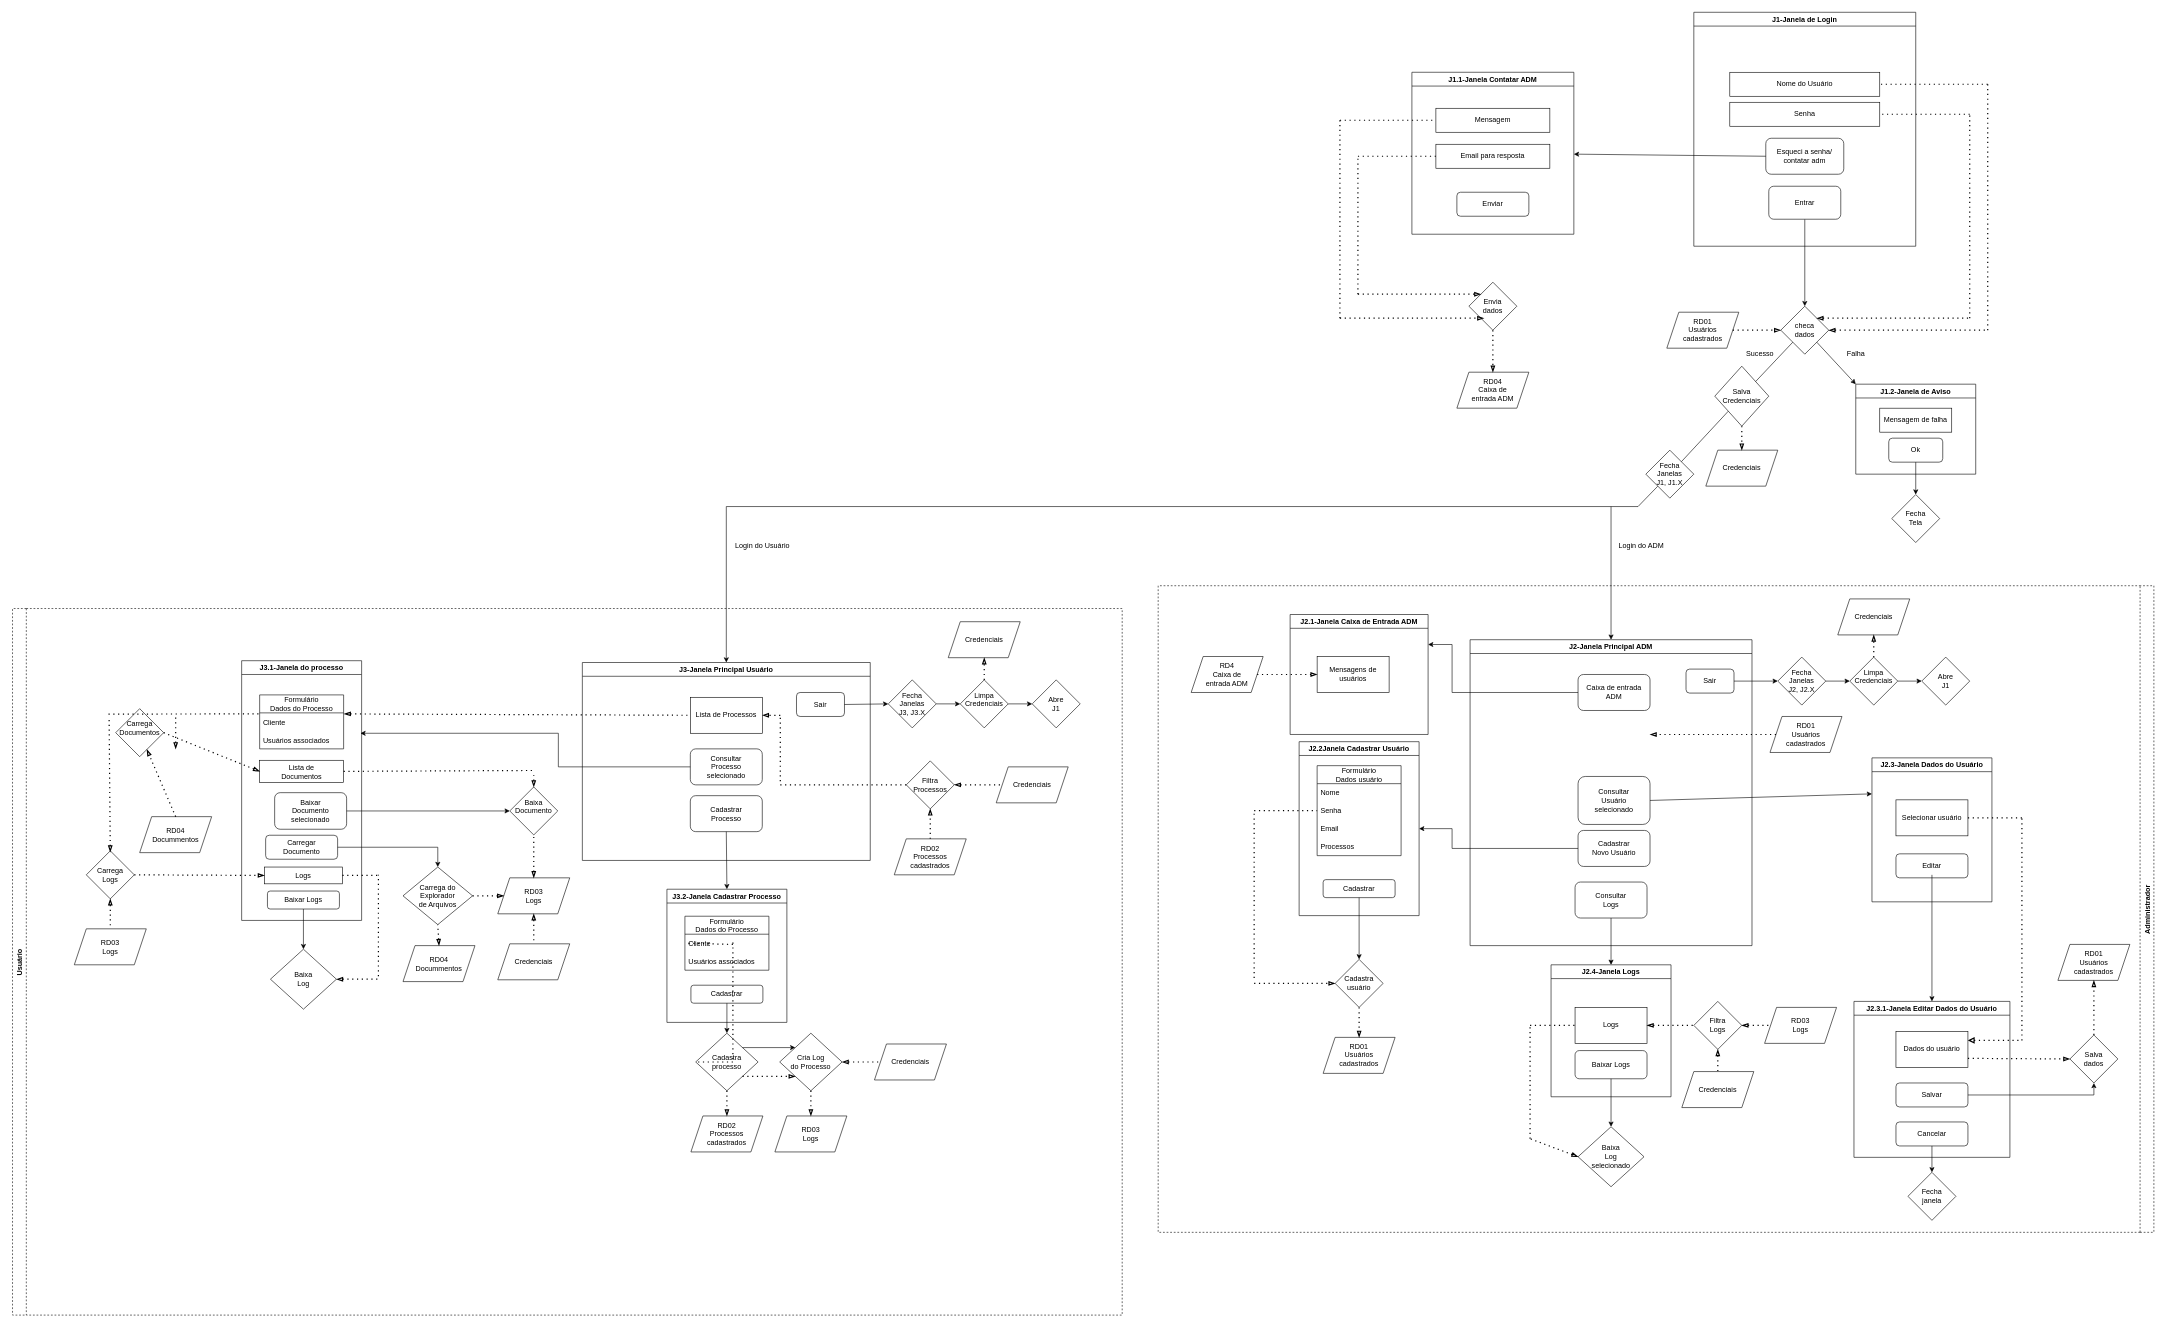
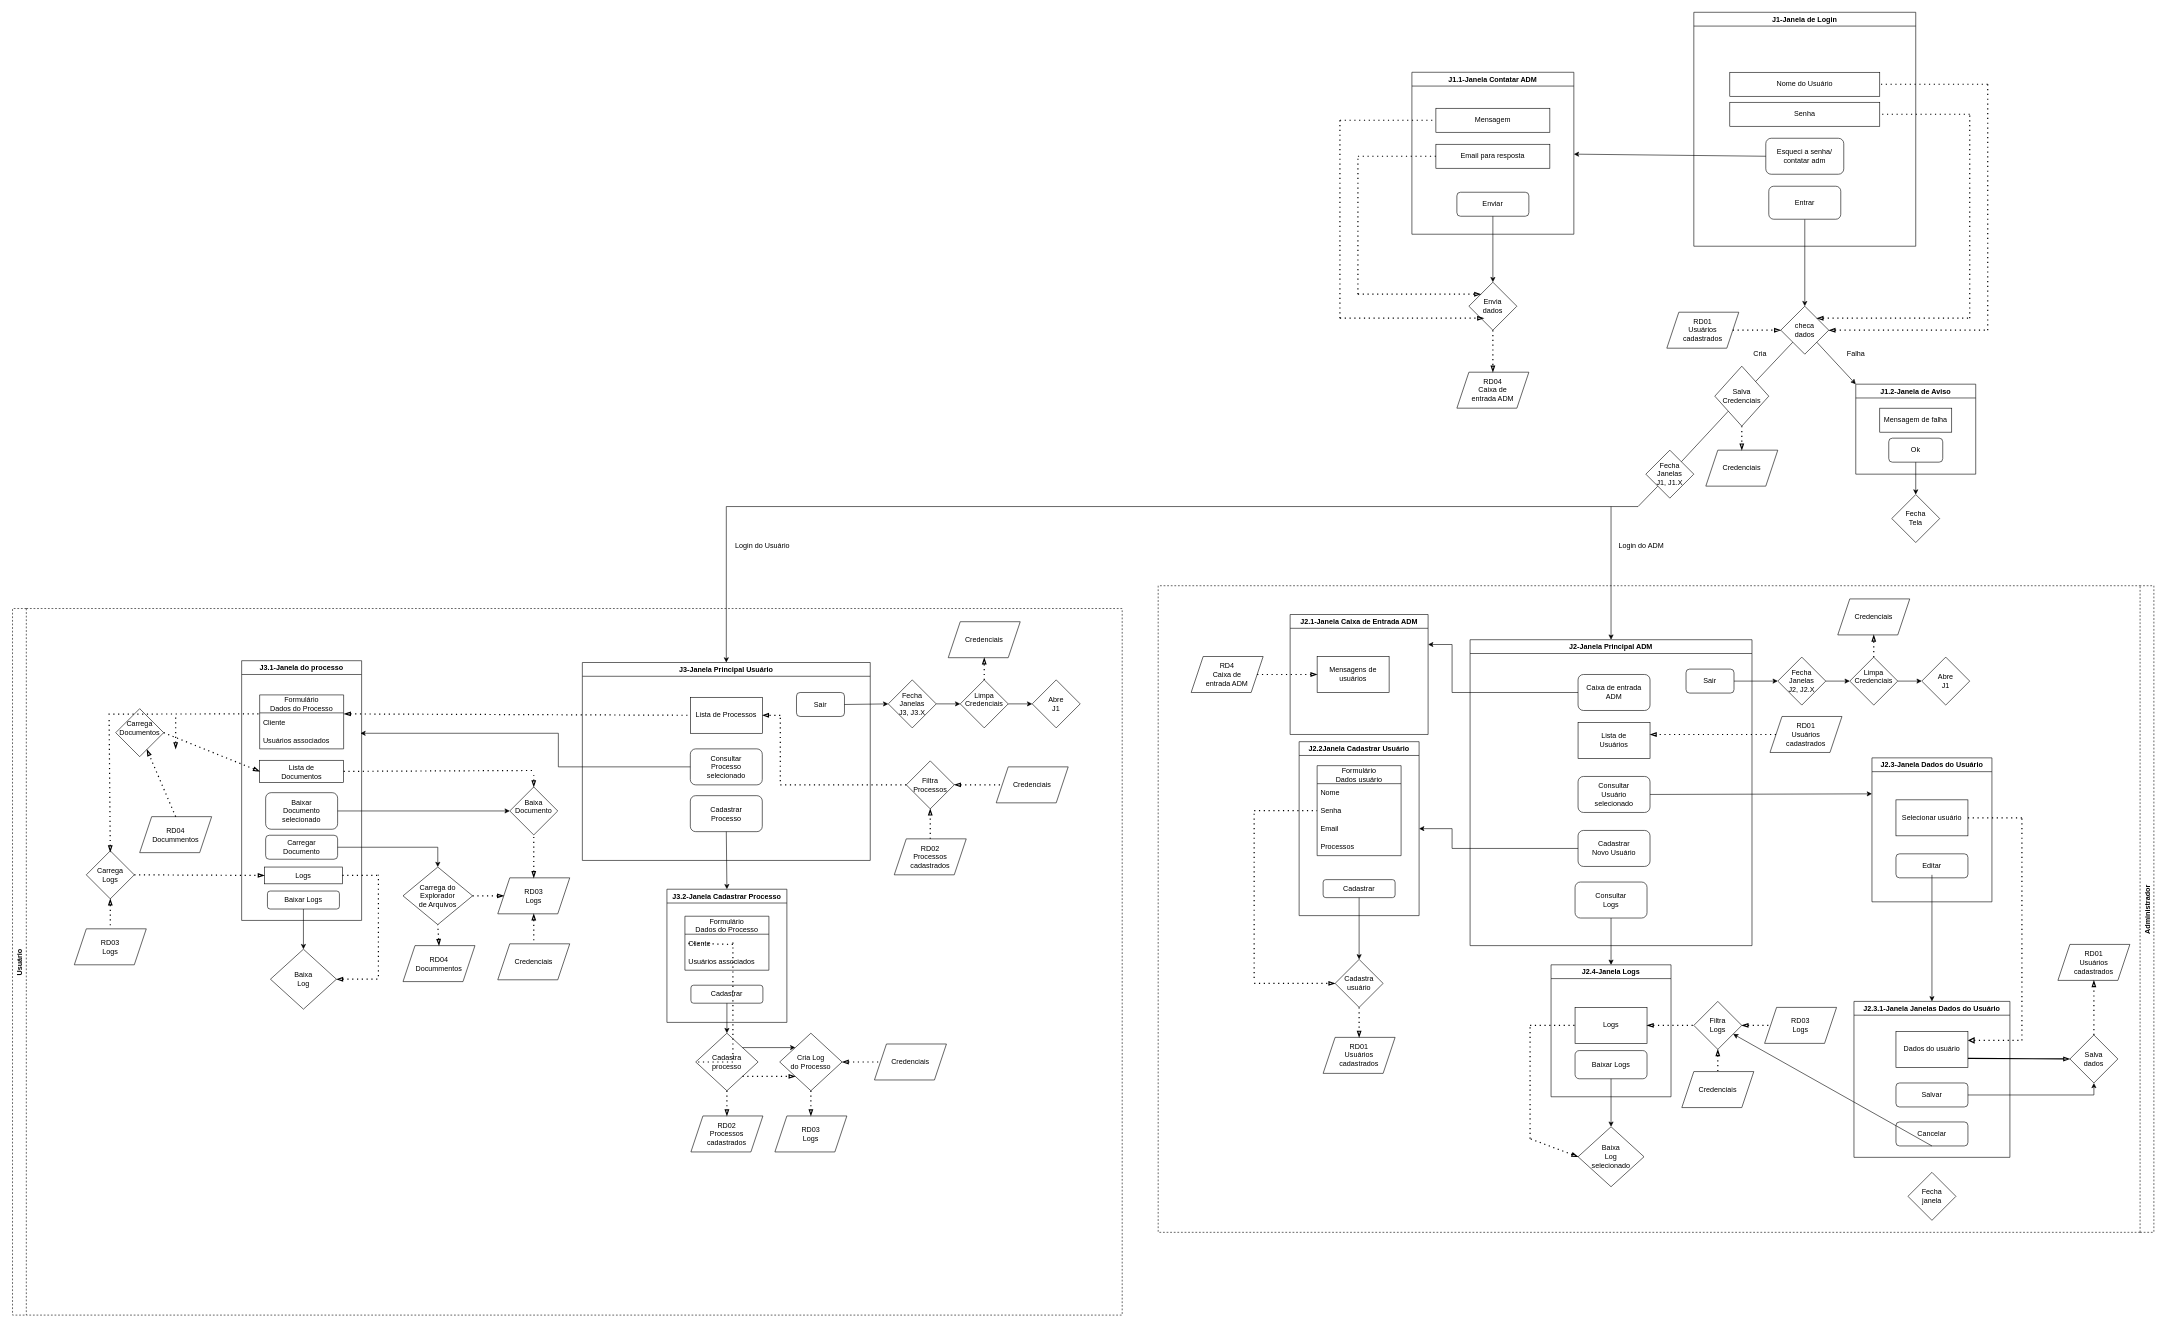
none -> (1493, 276)
(1760, 354) -> (1760, 354)
none -> (1614, 741)
(1614, 801) -> (1614, 795)
(311, 811) -> (302, 811)
(1932, 1009) -> (1932, 1009)
(2016, 1059) -> (2016, 1059)
(1932, 1167) -> (1835, 1091)
